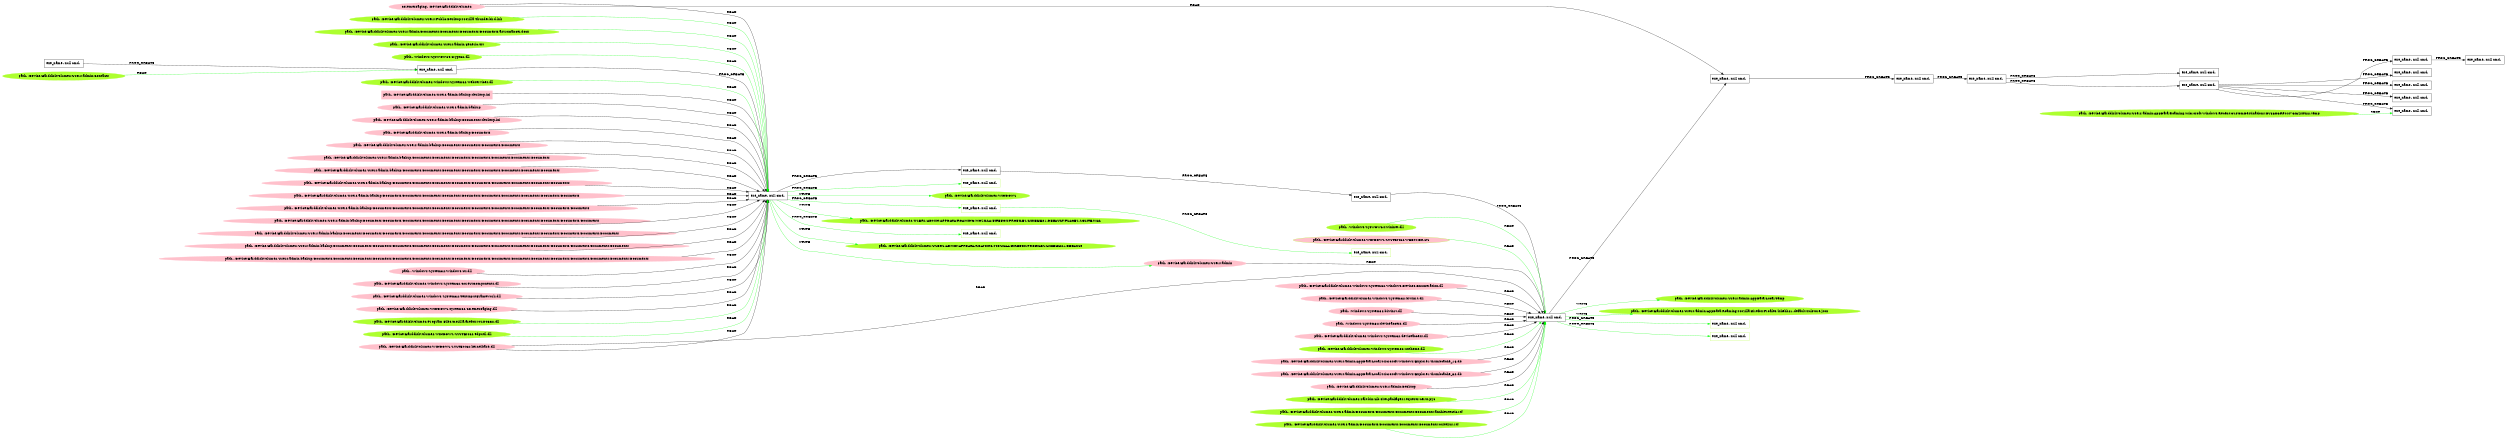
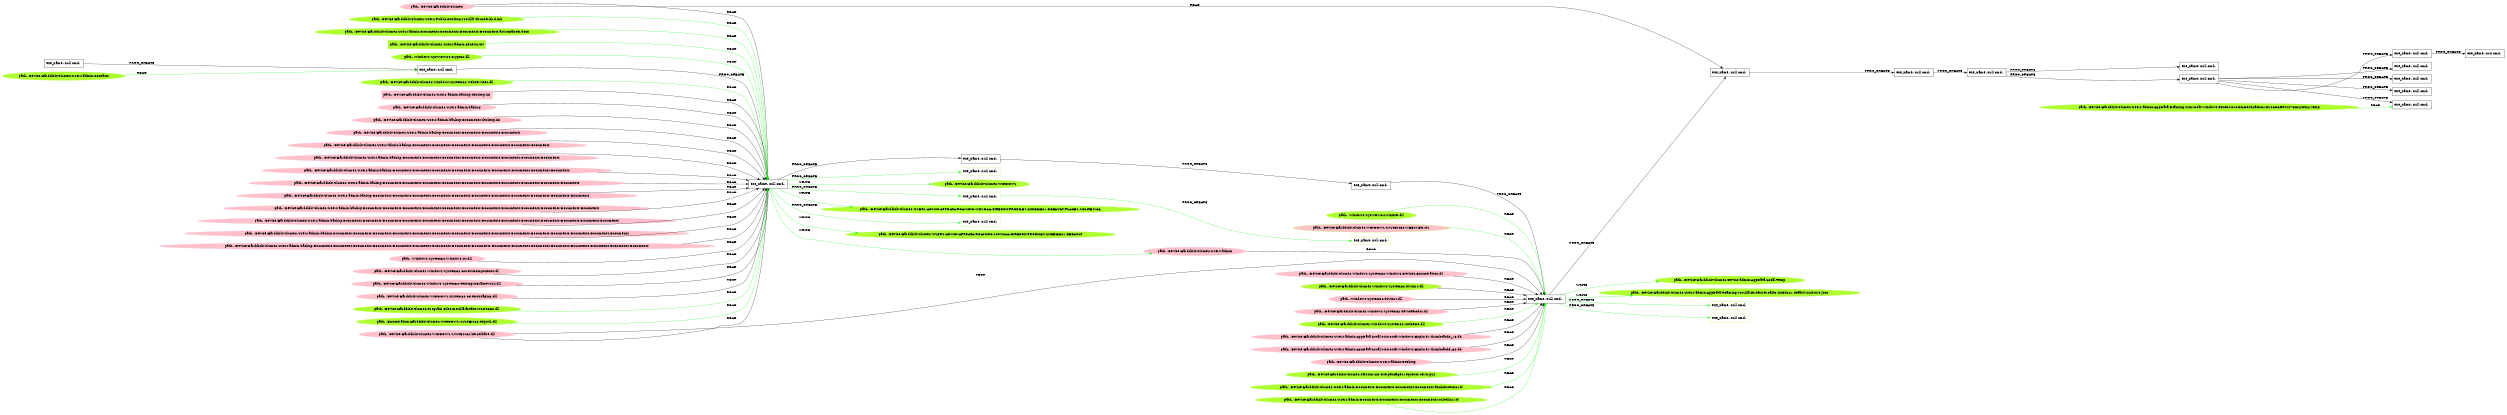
(437, 7) -> (437, 7)
(437, 45) -> (437, 45)
(437, 133) -> none
(1371, 299) -> (1371, 287)
(1730, 299) -> (1730, 280)
(1371, 324) -> none
(437, 334) -> (437, 322)
